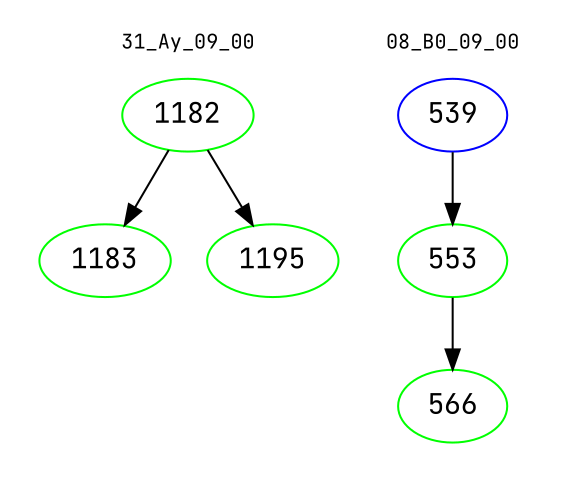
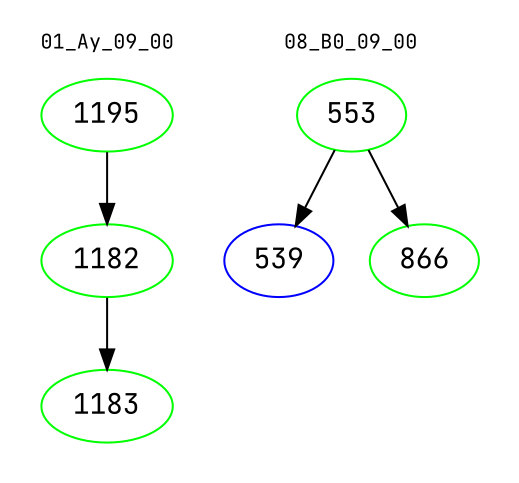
(189, 43) -> (108, 43)
(453, 178) -> (320, 179)
(225, 179) -> (107, 178)
(453, 406) -> (424, 261)
